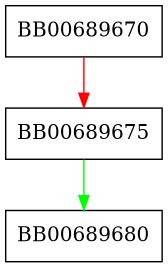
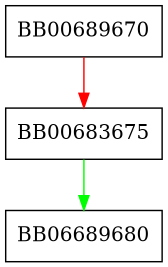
(84, 134) -> (84, 134)
(84, 236) -> (84, 236)
